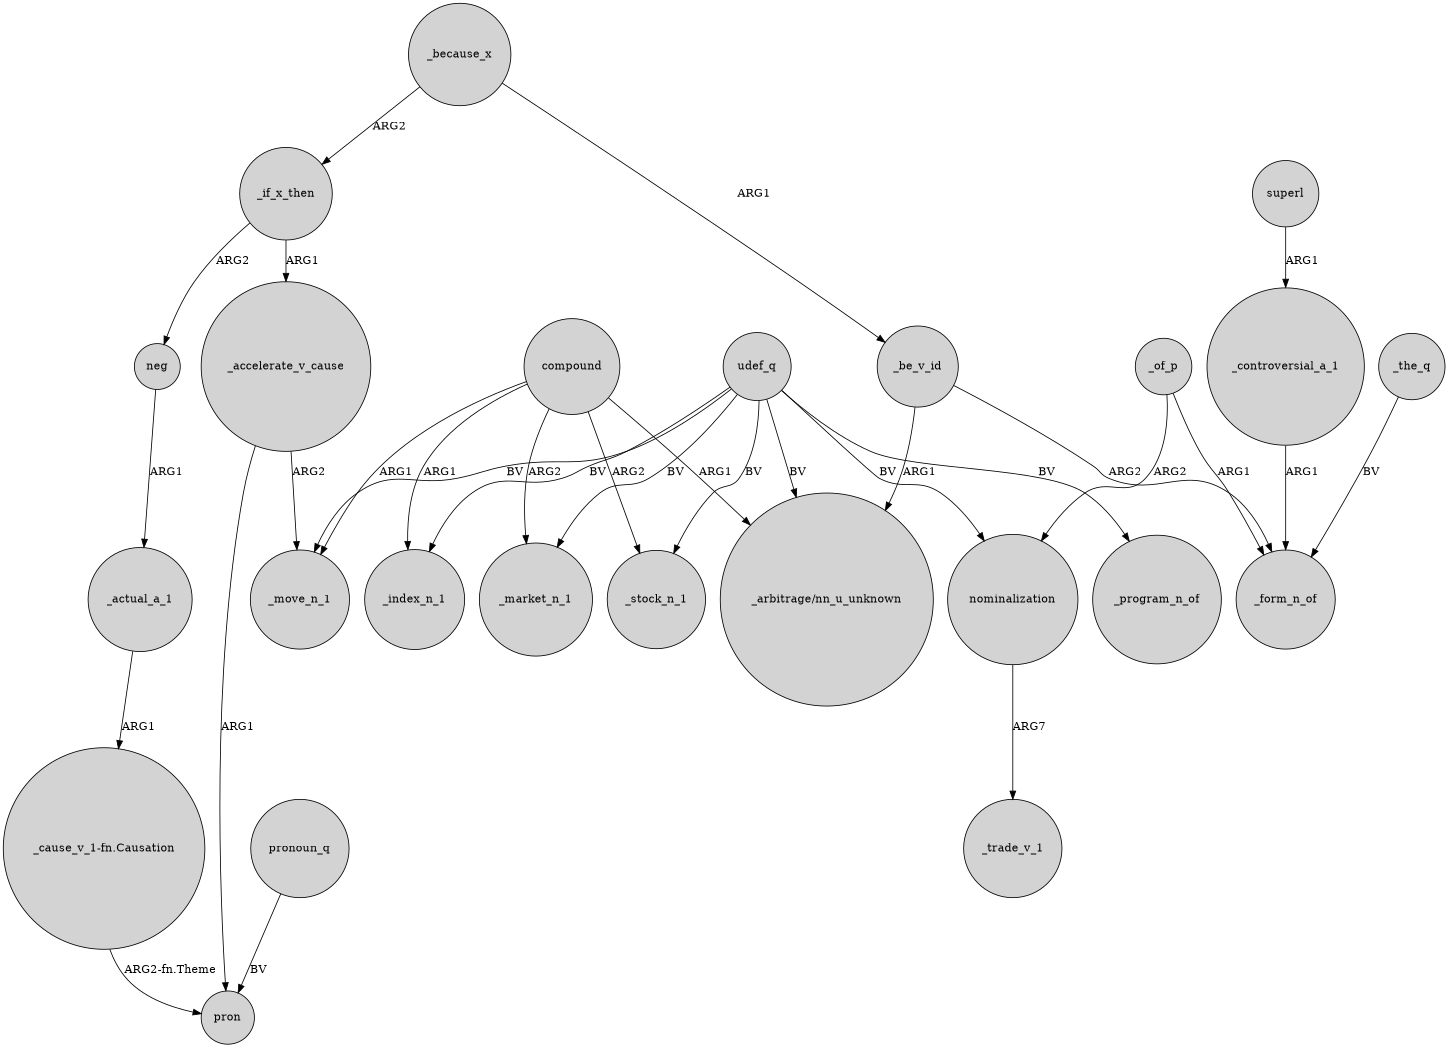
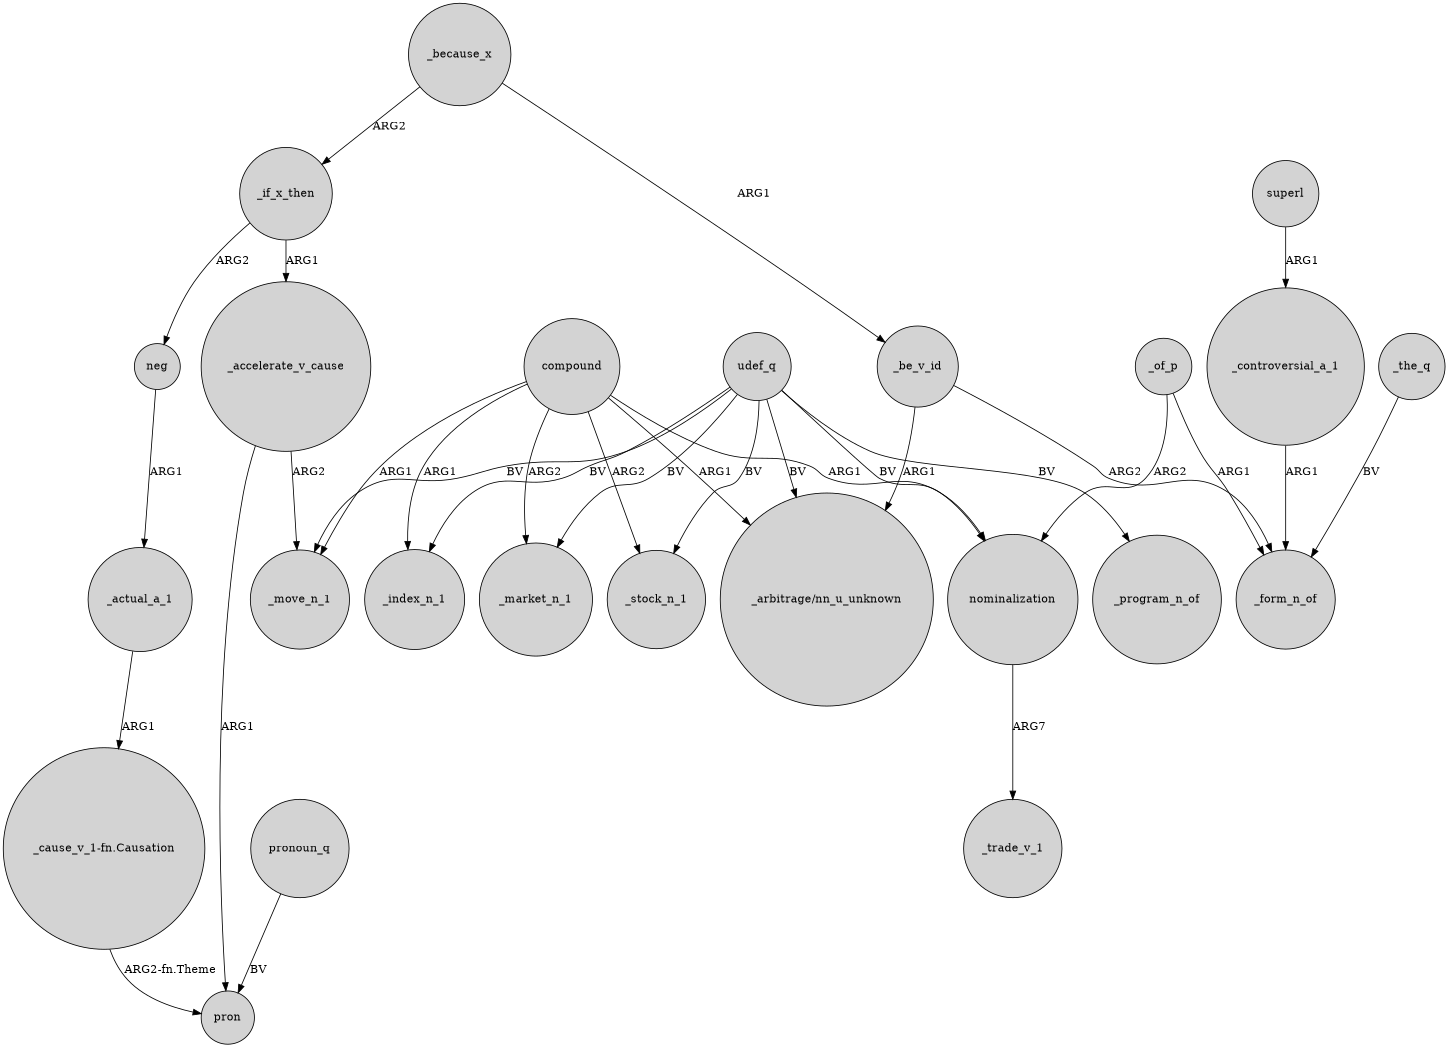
none -> (800, 463)
